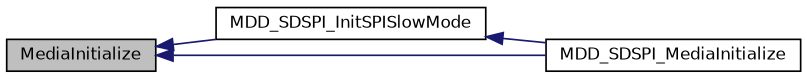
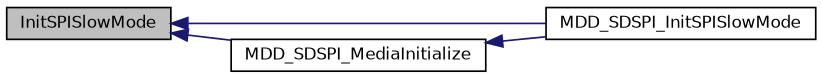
(524, 41) -> (524, 39)
(81, 55) -> (89, 23)
